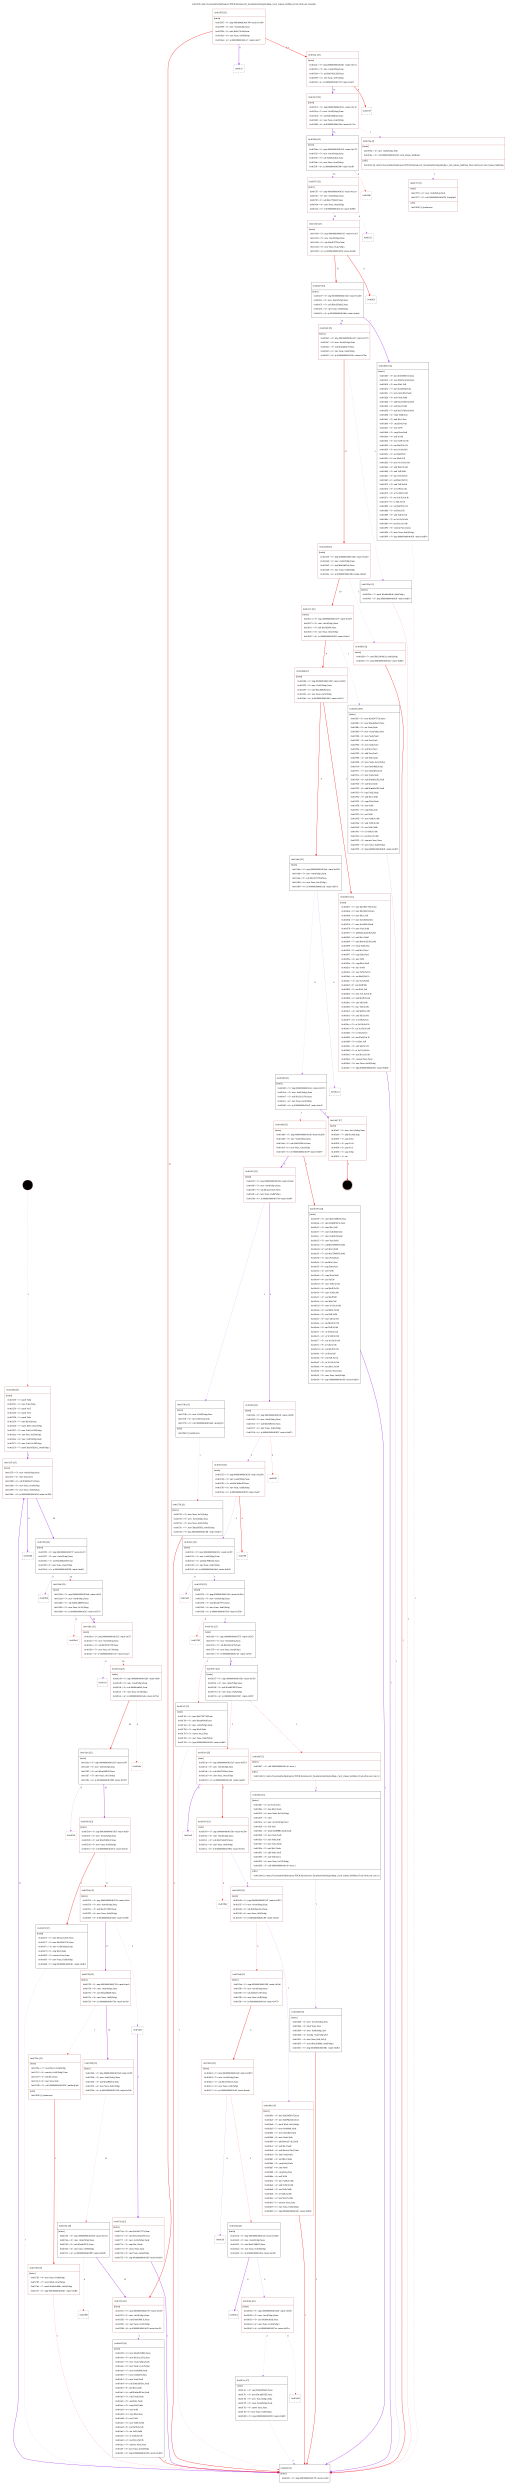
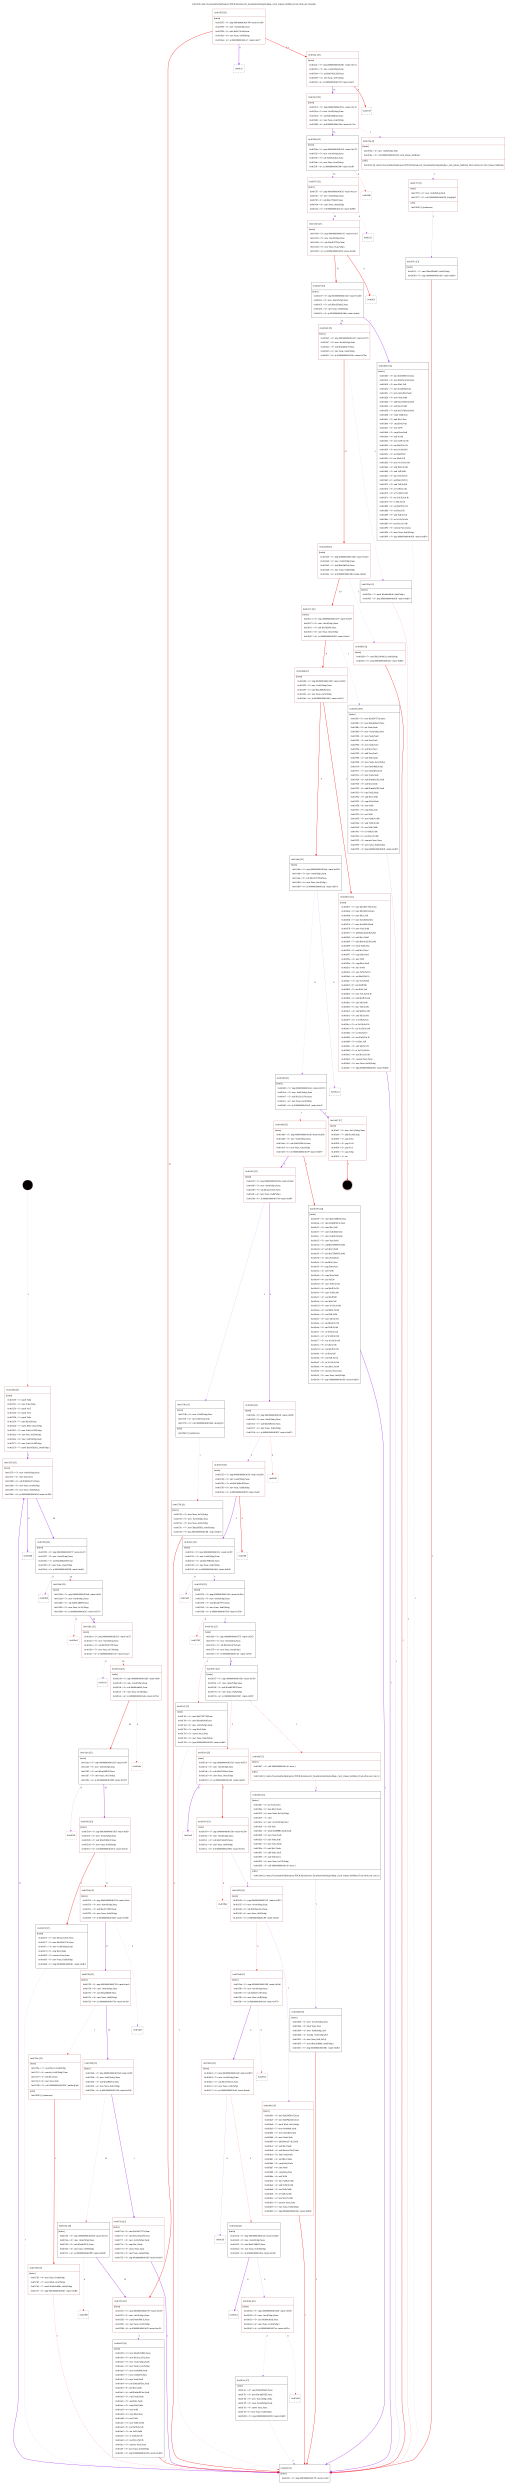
none -> (431, 269)
(231, 1517) -> (231, 1517)
(242, 2032) -> (242, 2032)
none -> (262, 2077)
(138, 2125) -> (123, 2155)
